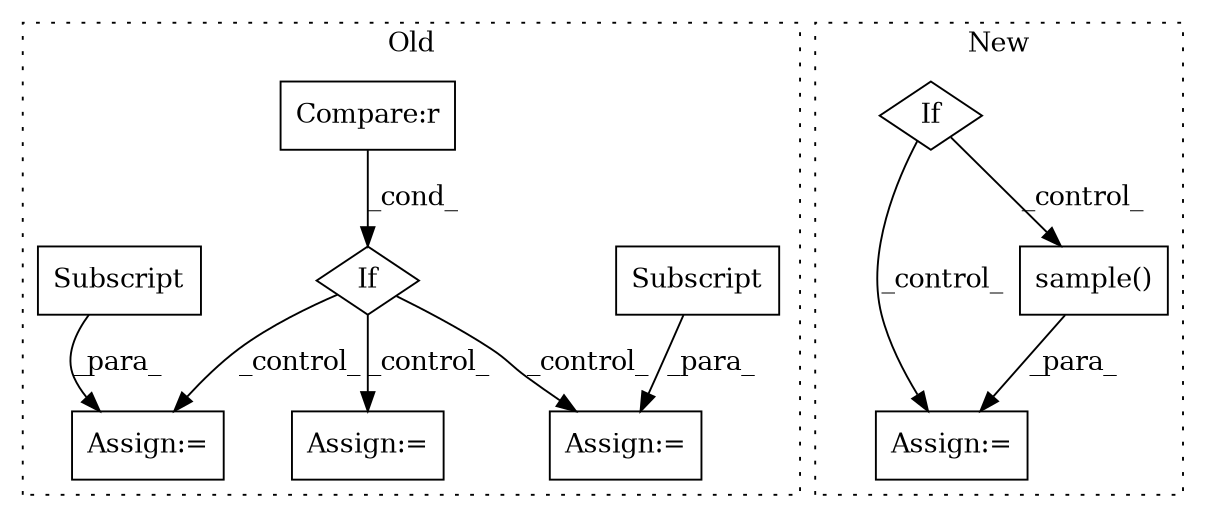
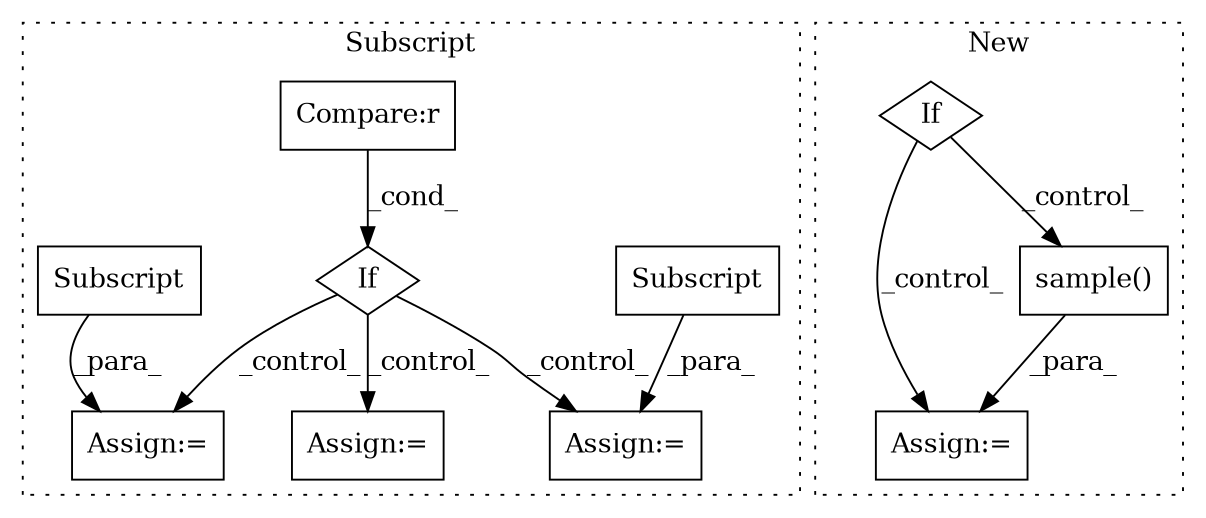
(411, 45) -> (411, 45)
